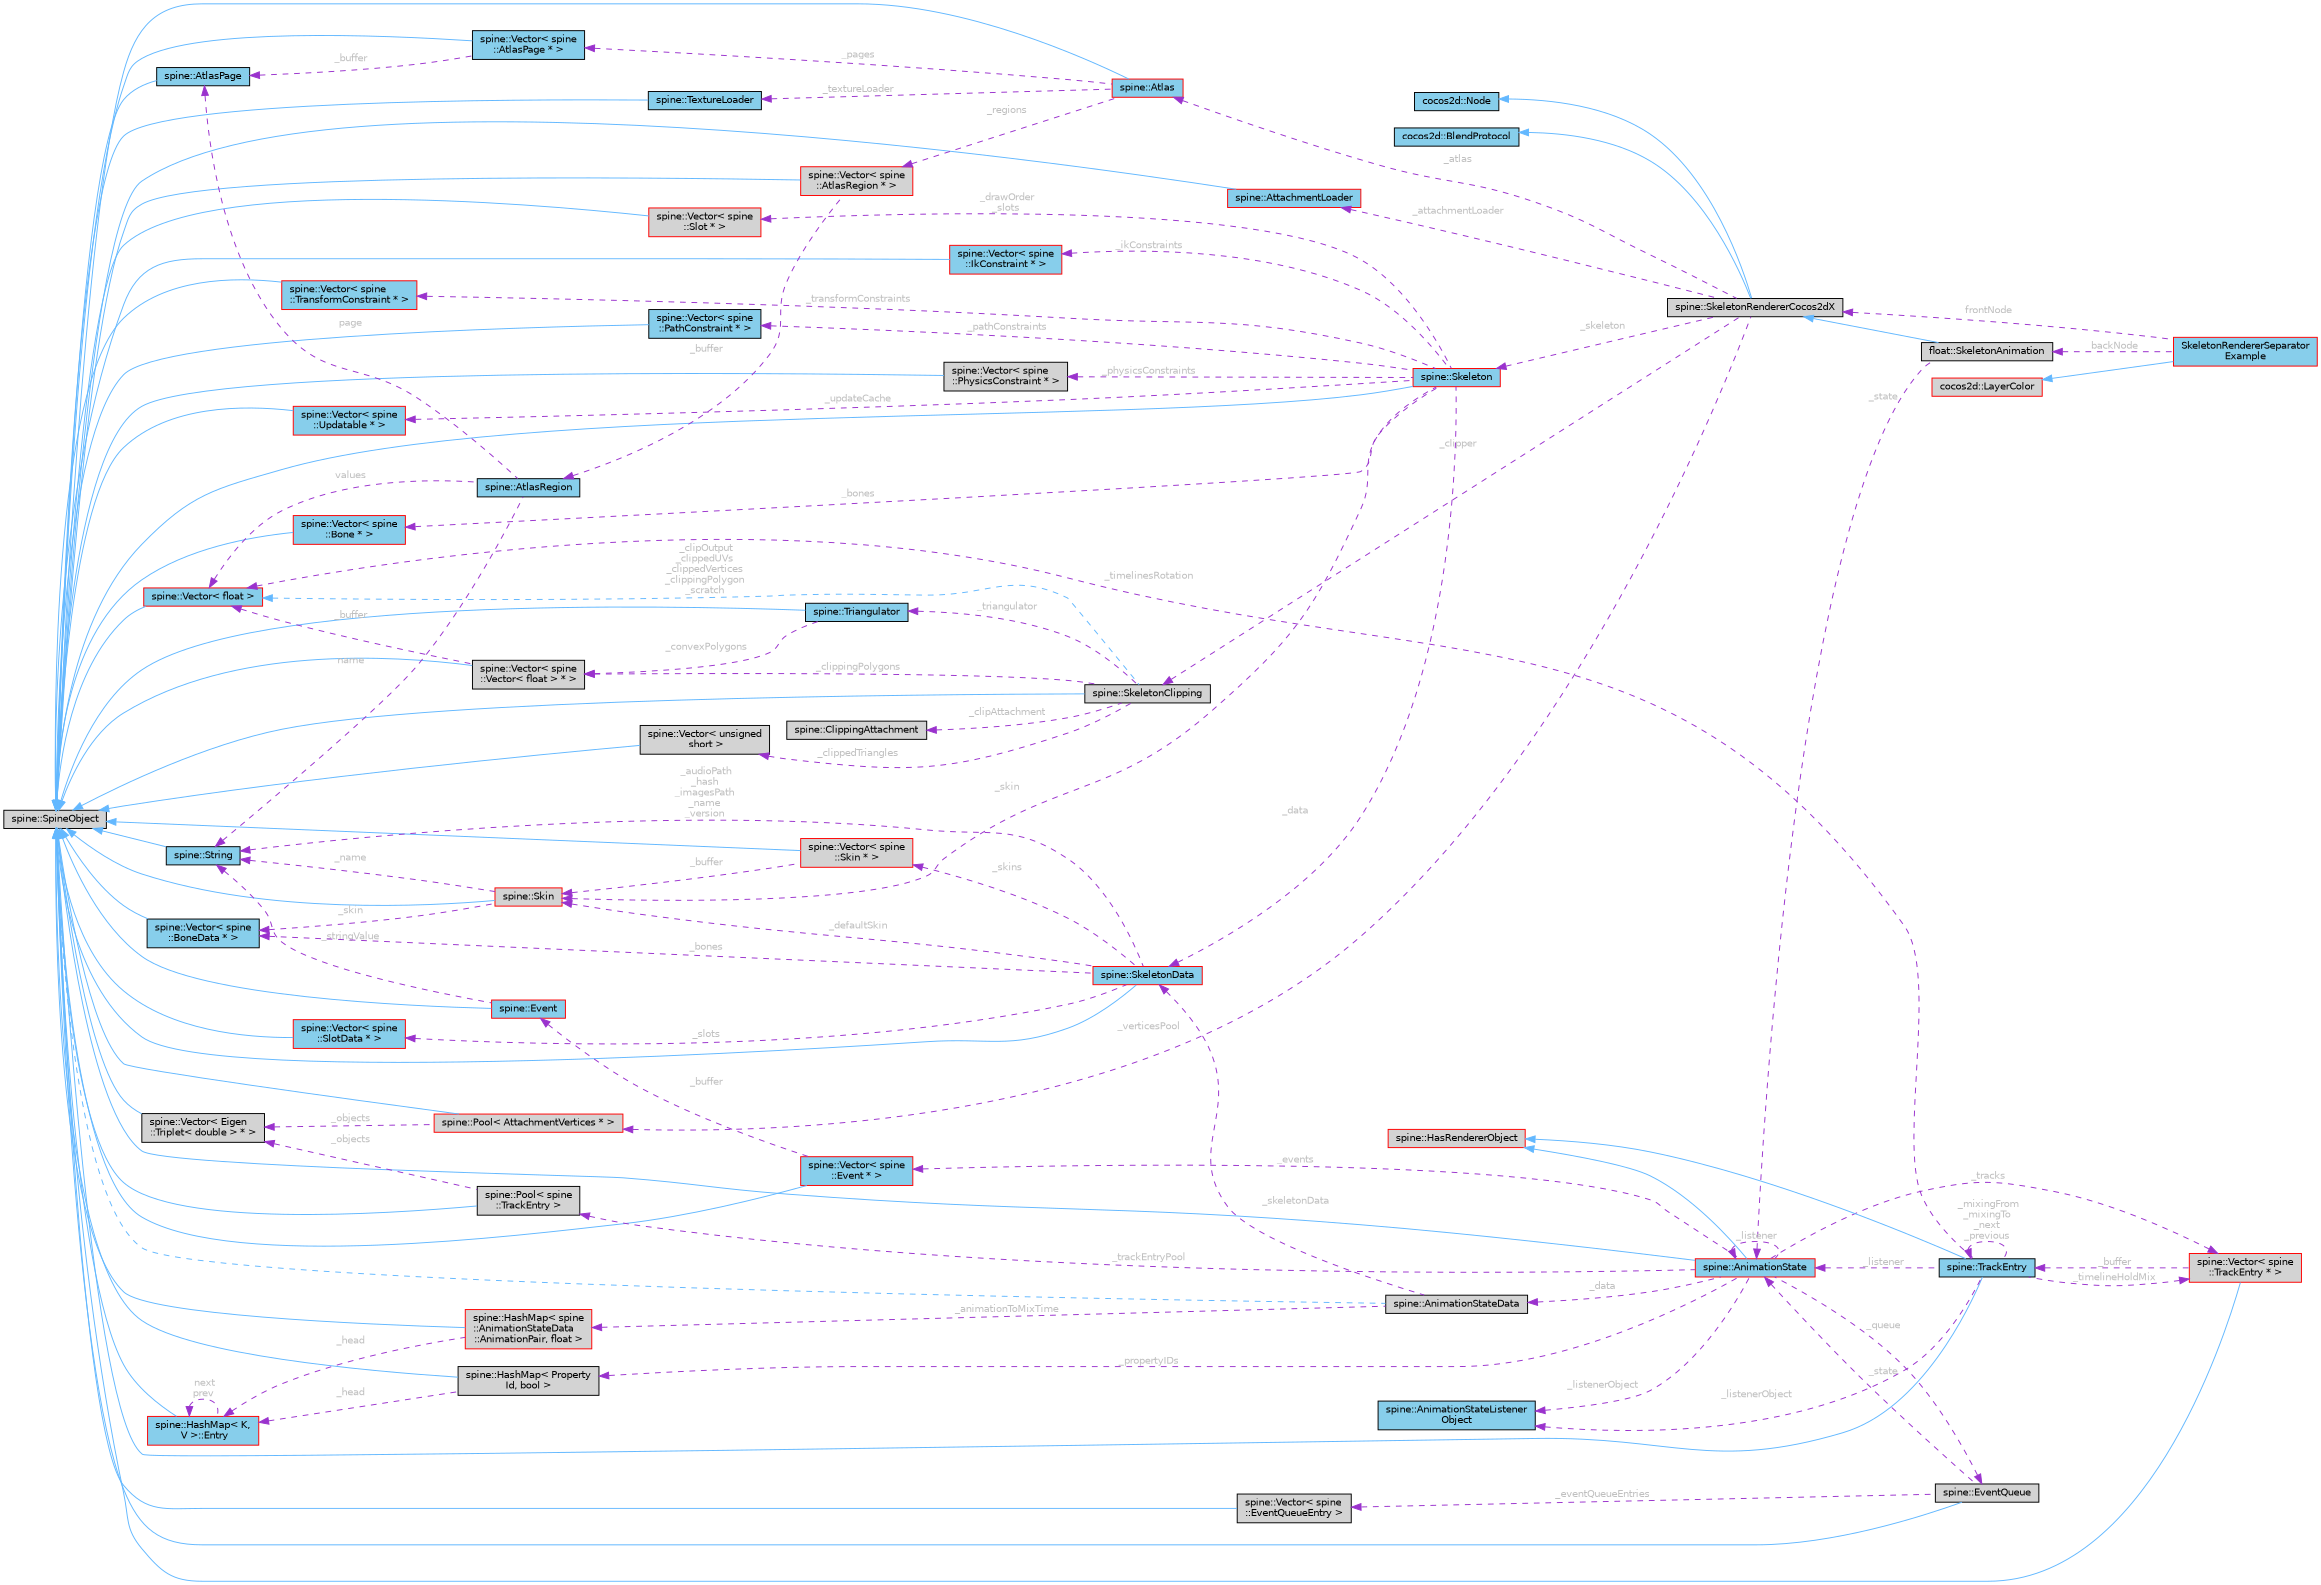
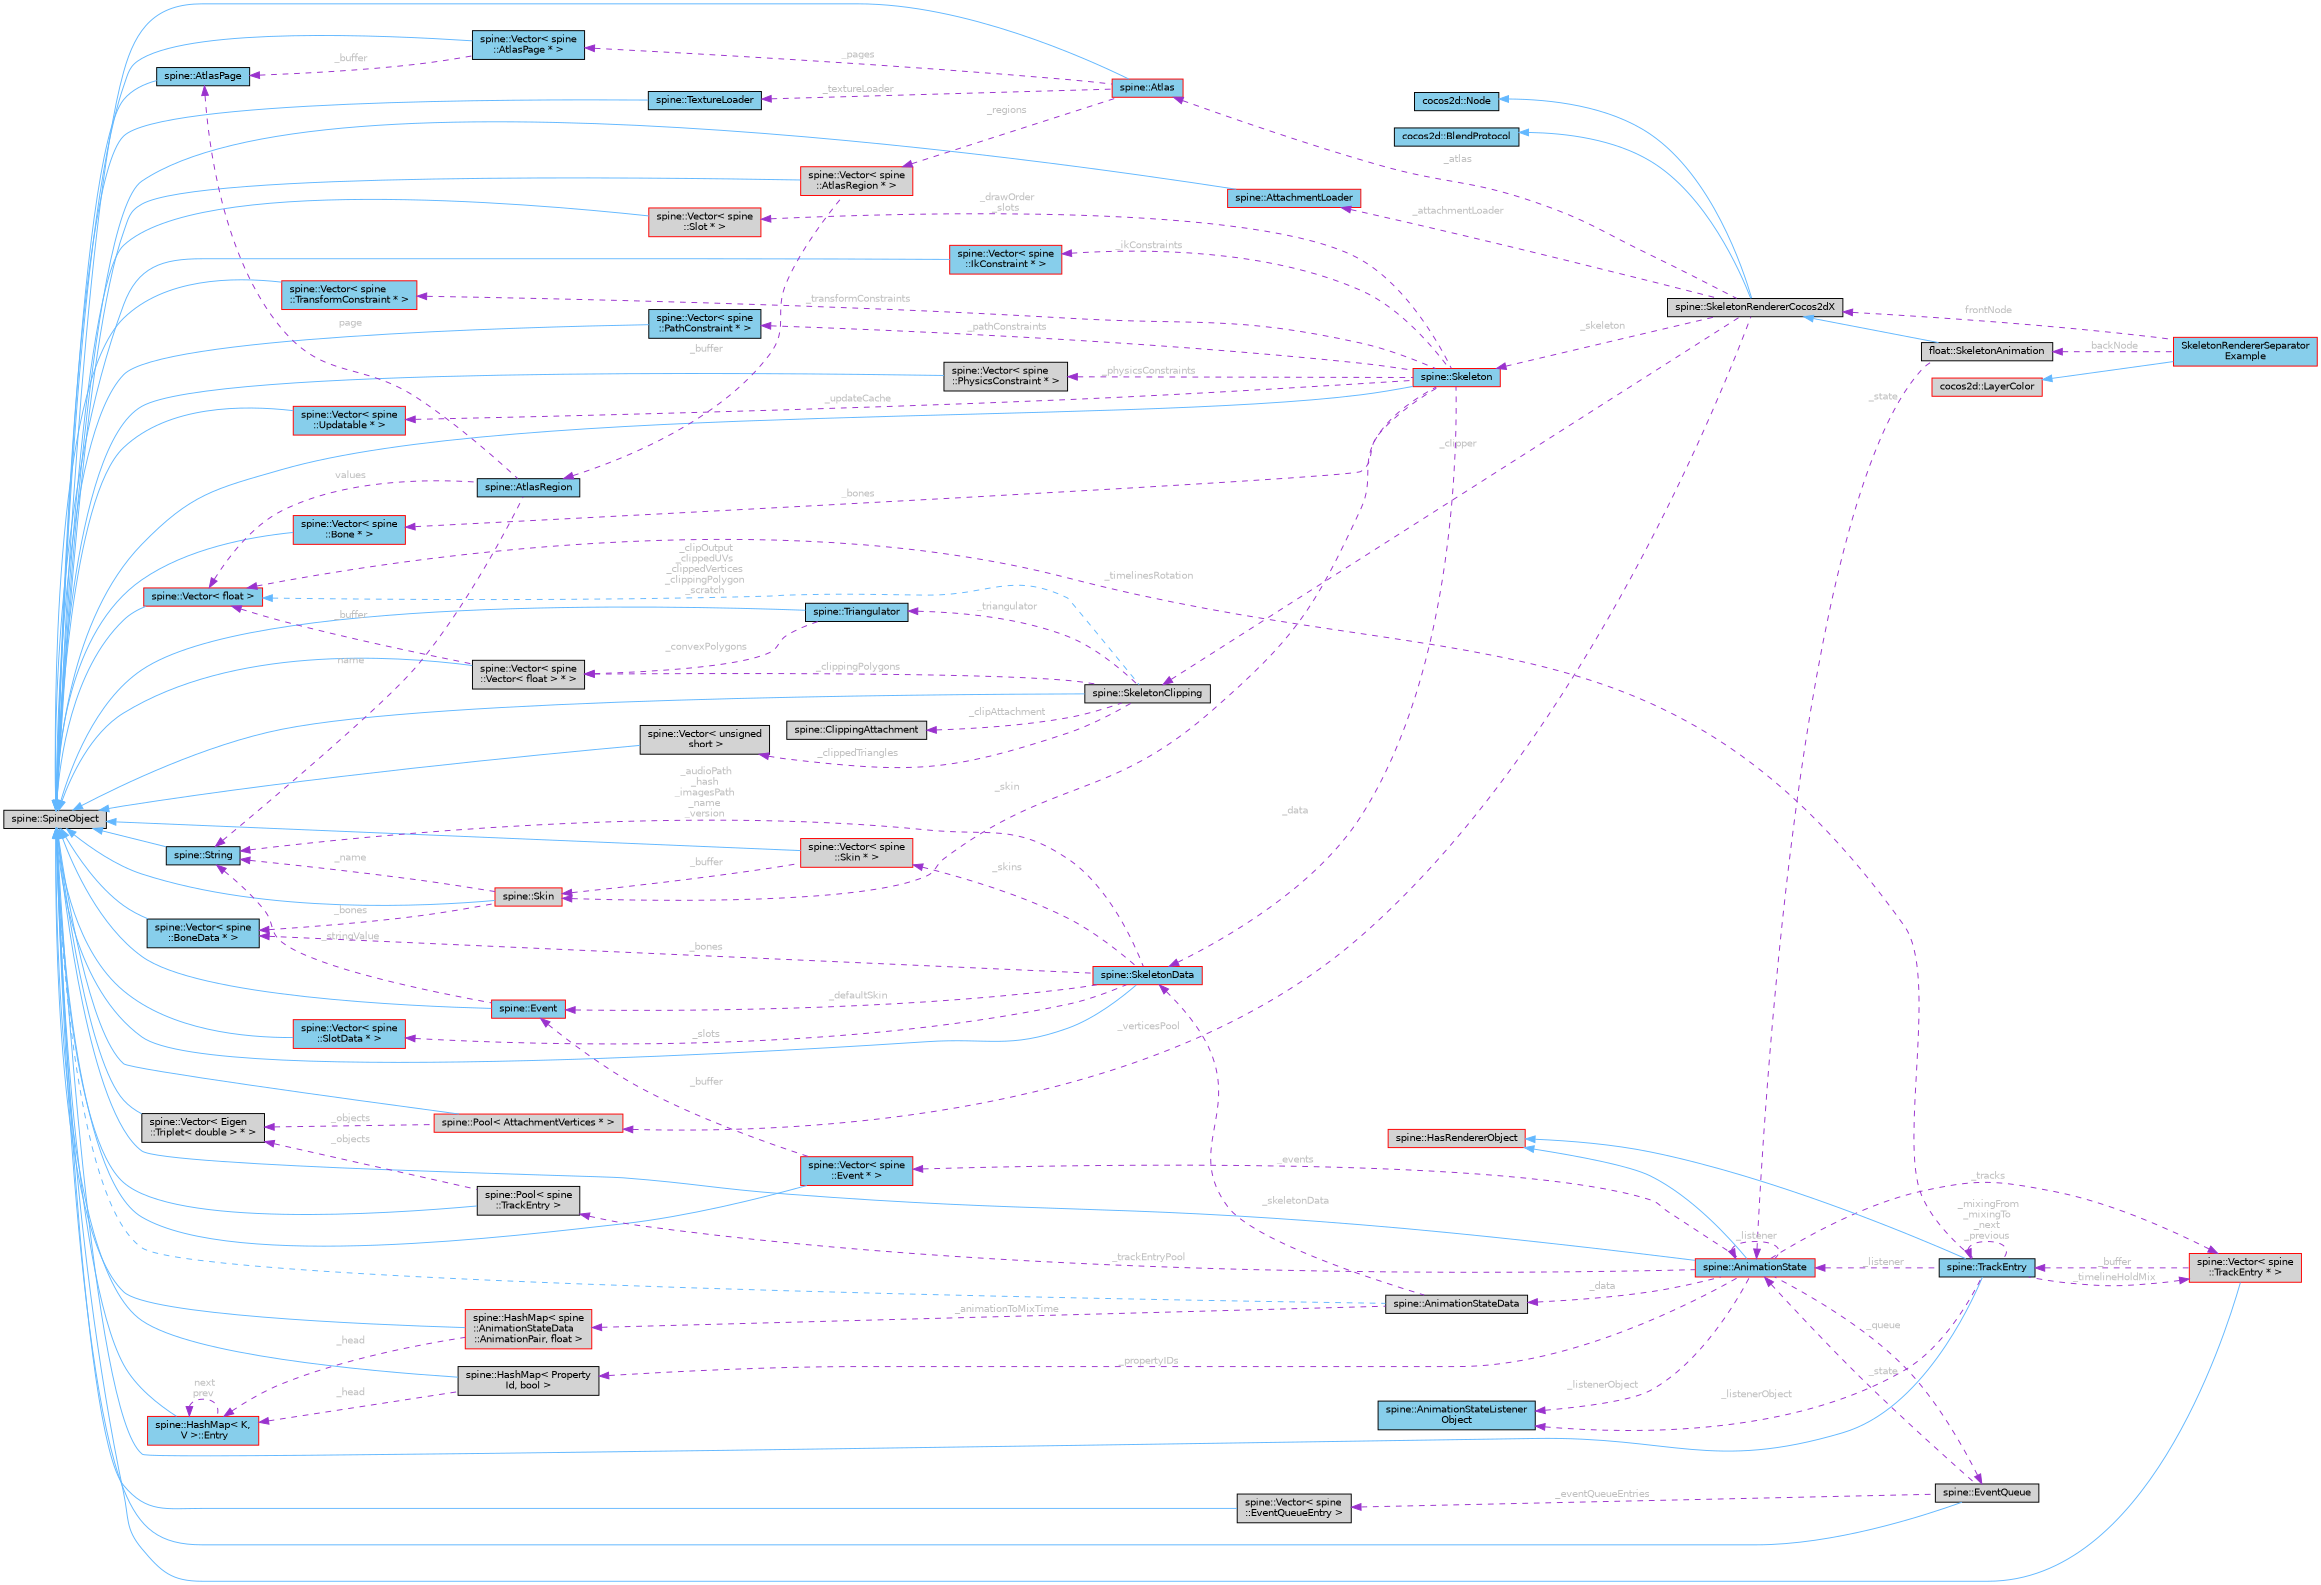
(349, 911) -> (349, 911)
(833, 936) -> (837, 1006)
